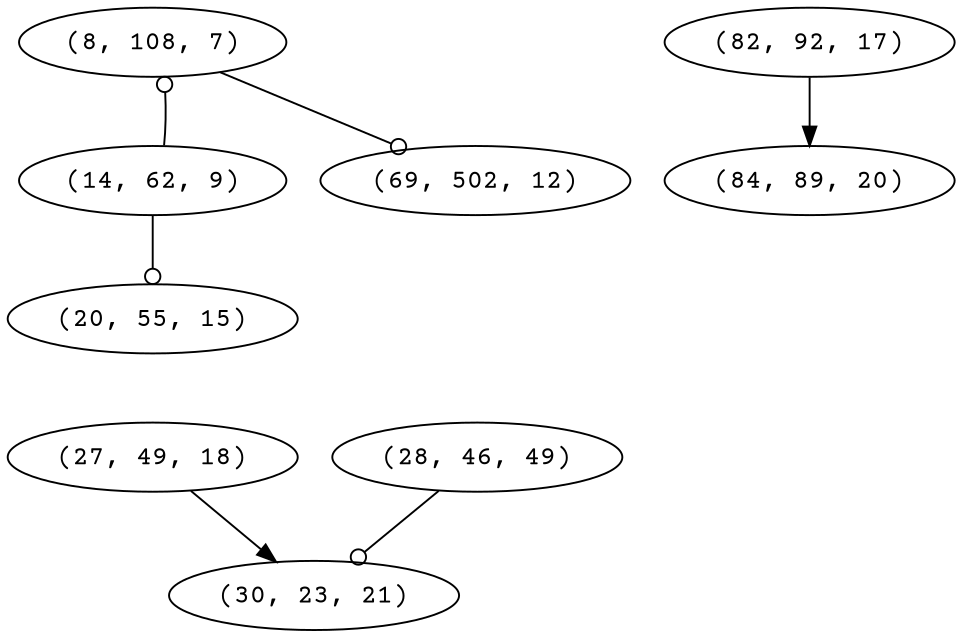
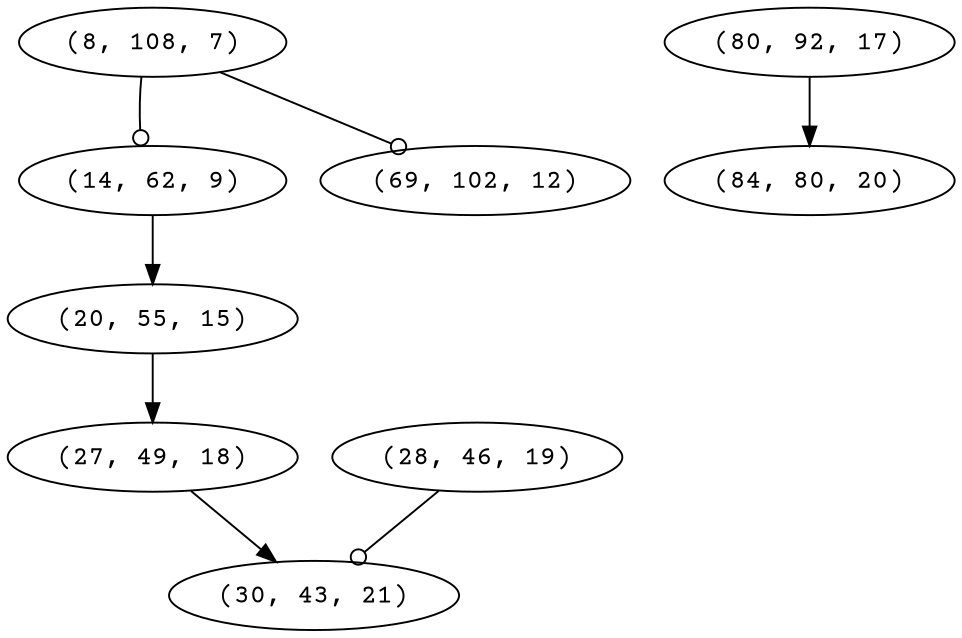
(810, 42) -> (810, 42)
(166, 119) -> (140, 103)
(475, 181) -> (475, 181)
(810, 181) -> (810, 181)
(153, 242) -> (153, 242)
none -> (153, 379)
(477, 457) -> (477, 457)
(314, 595) -> (314, 595)
